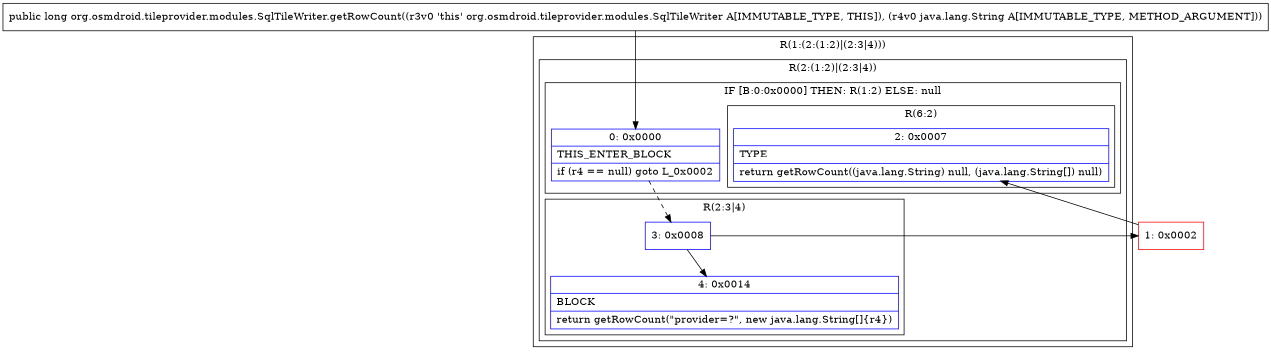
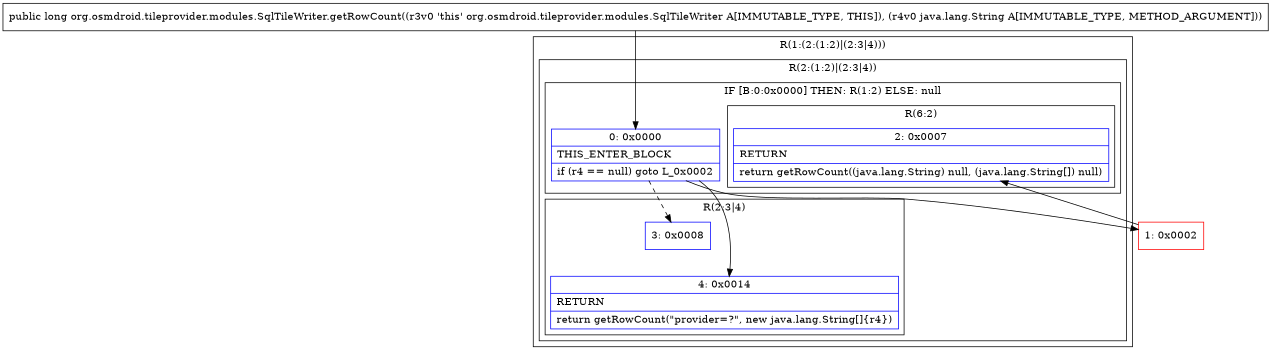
(754, 154) -> (764, 154)
(921, 236) -> (919, 200)
(695, 260) -> (726, 220)
(576, 302) -> (581, 302)
